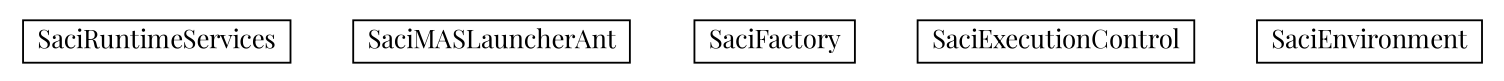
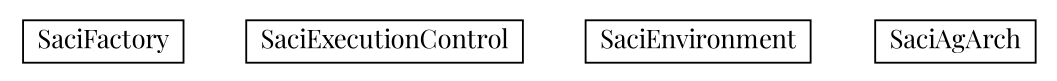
(156, 41) -> none
(492, 41) -> none
none -> (954, 41)
